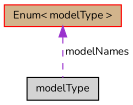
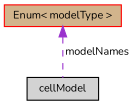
(63, 89) -> (63, 89)
